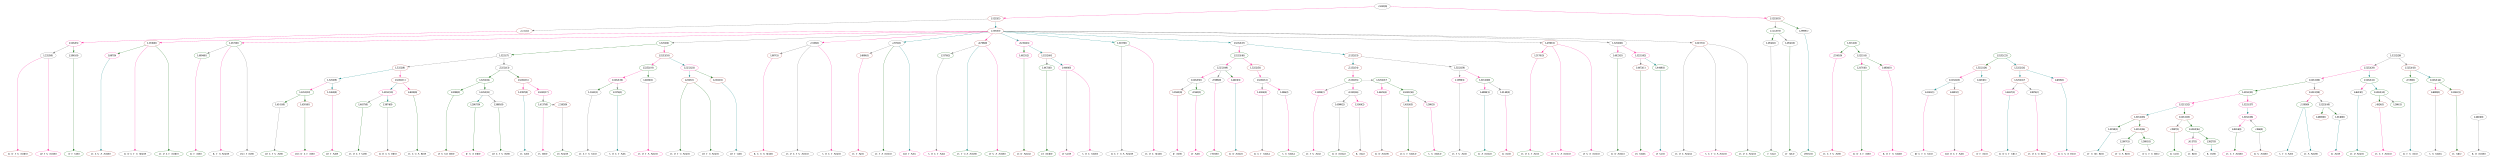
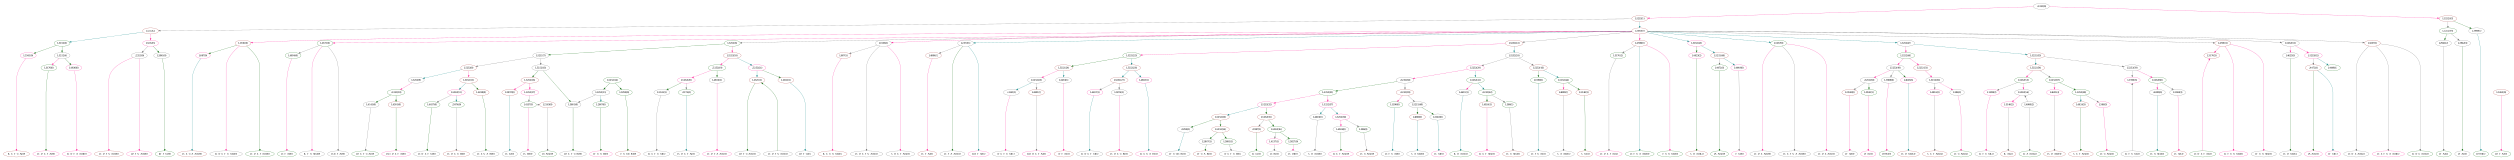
none -> (107, 37)
none -> (1514, 43)
(495, 73) -> (556, 86)
(1367, 80) -> (2044, 73)
(332, 85) -> none
(406, 86) -> (474, 86)
(1347, 98) -> (2027, 99)
(1530, 103) -> (2203, 105)
(1090, 106) -> (1762, 95)
none -> (1323, 110)
(1660, 110) -> (2333, 107)
(680, 115) -> (778, 114)
(1460, 116) -> (2132, 118)
(2254, 124) -> (1352, 123)
(2308, 128) -> (1417, 135)
(2211, 147) -> (1293, 147)
none -> (1513, 154)
